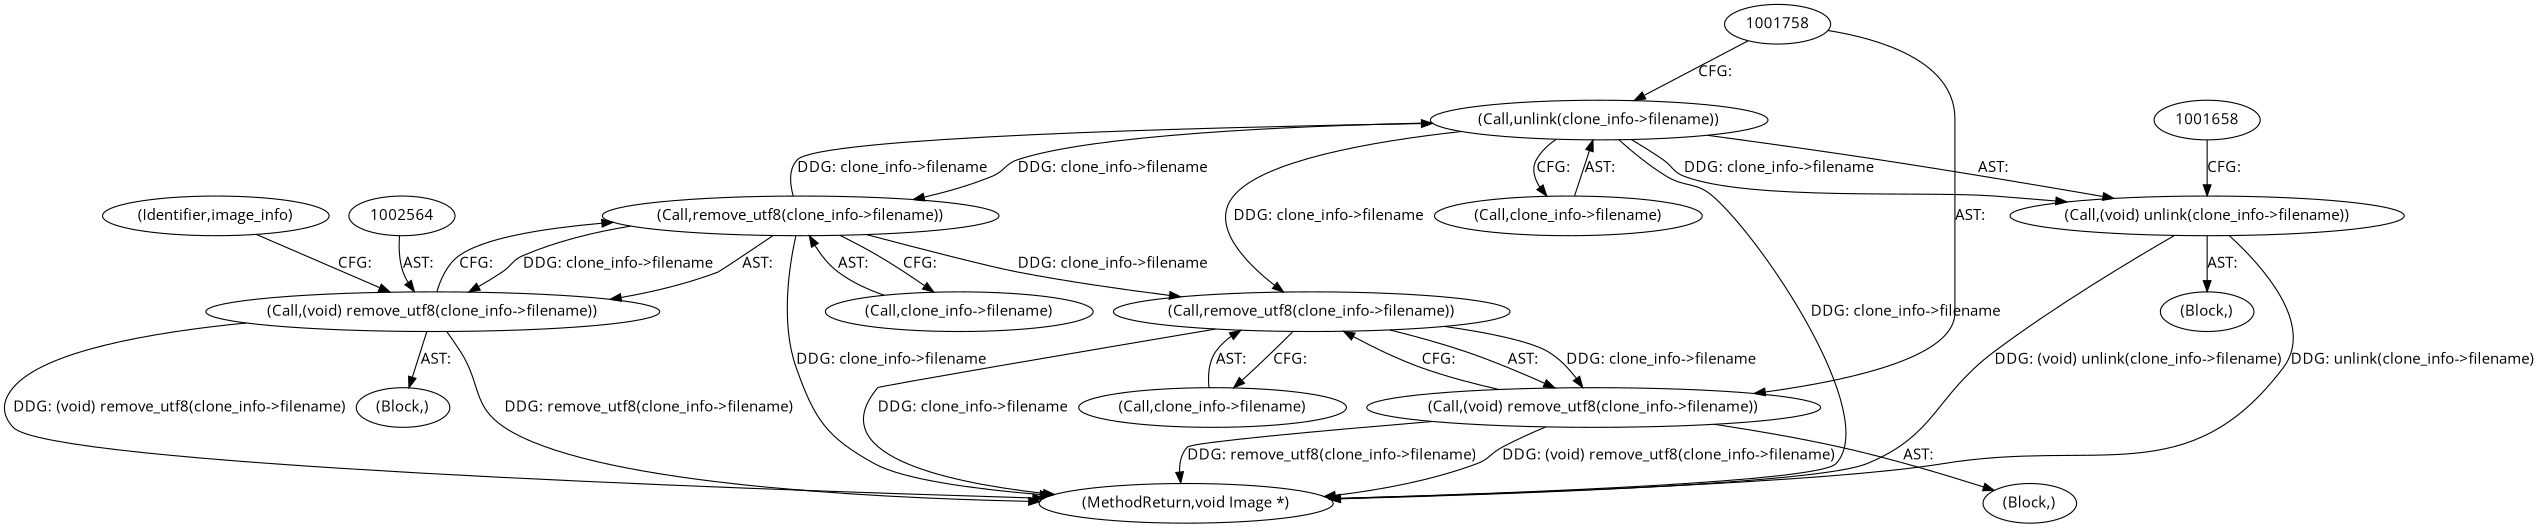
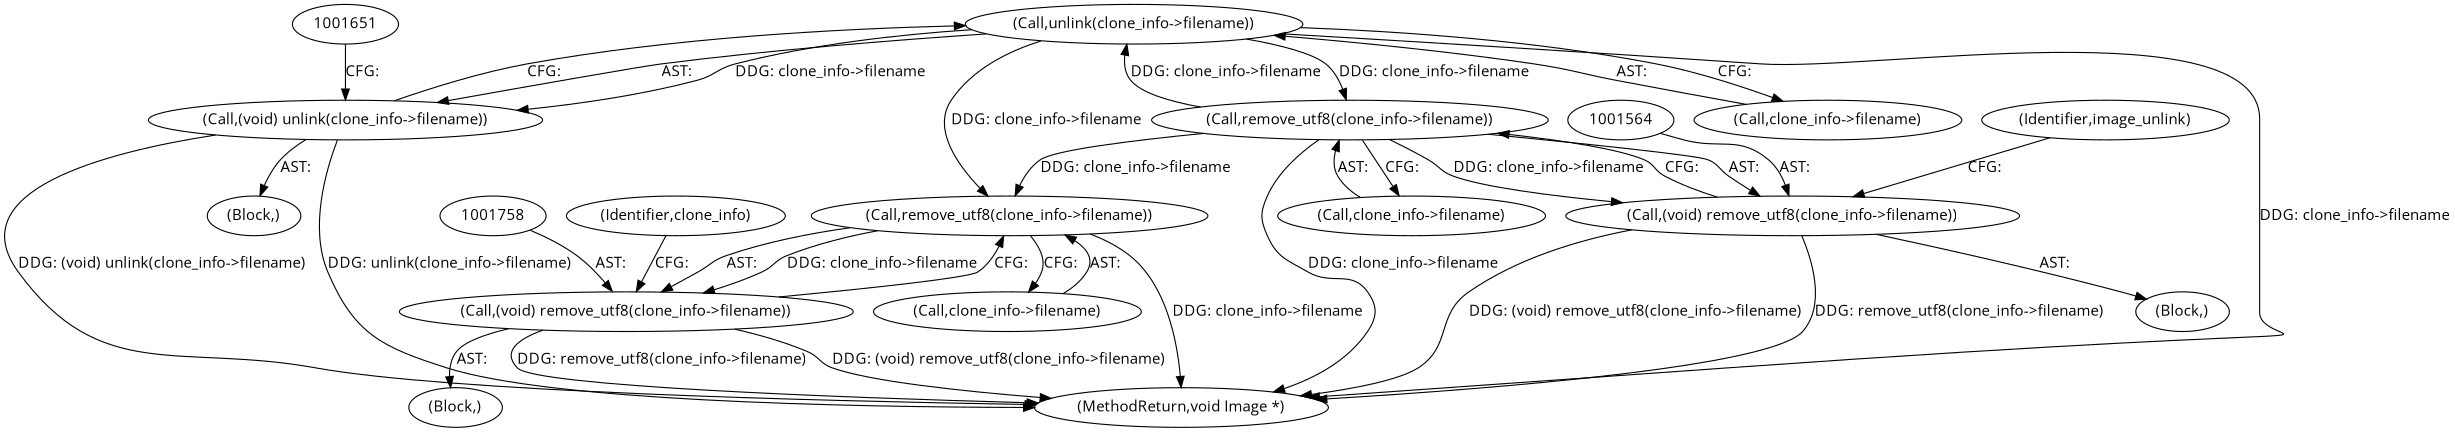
(1696, 68) -> (671, 44)
(2207, 120) -> (345, 24)
(216, 216) -> (2106, 120)
(402, 216) -> (1621, 120)
none -> (676, 216)
